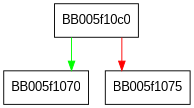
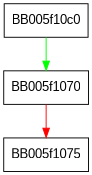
(122, 49) -> (46, 116)
